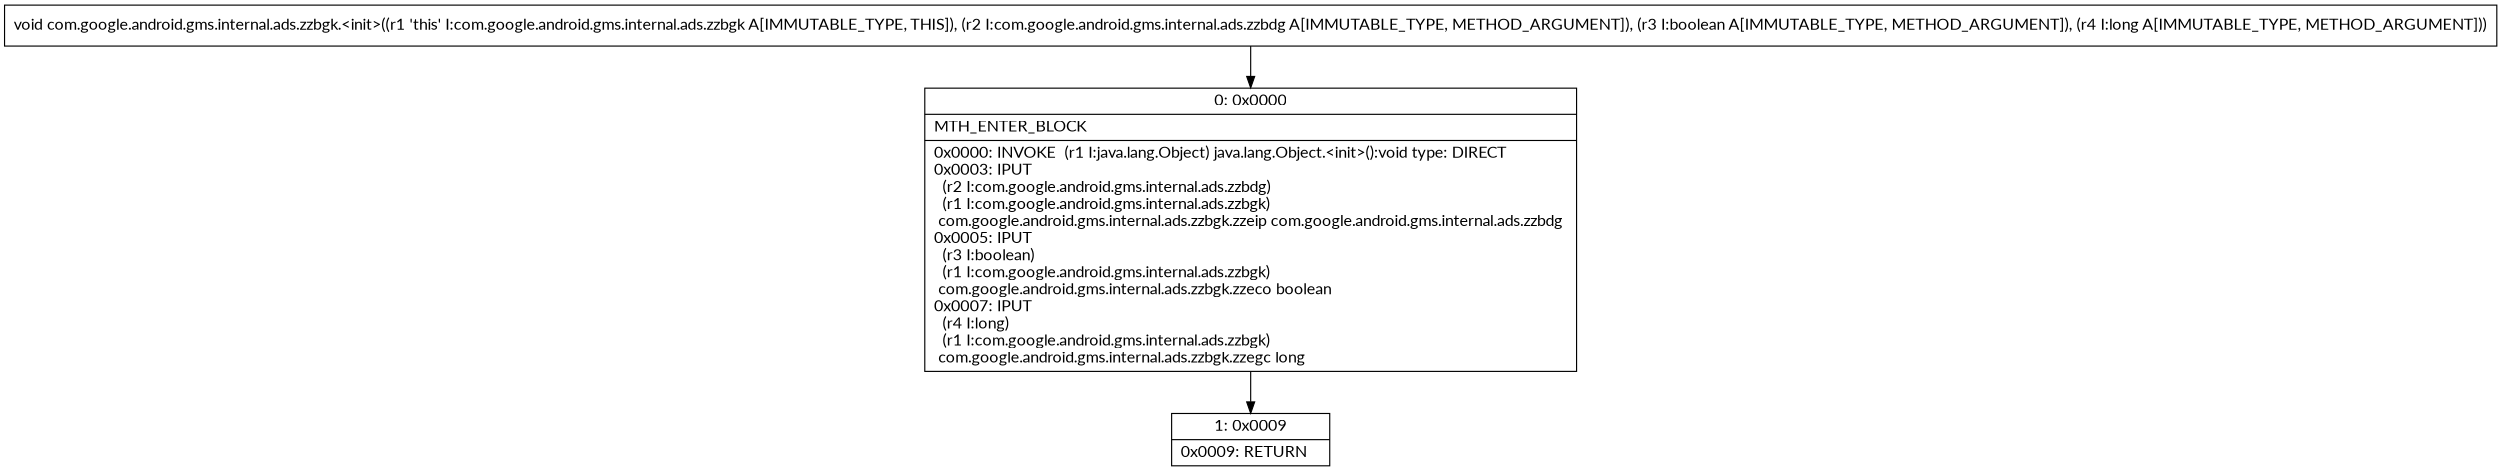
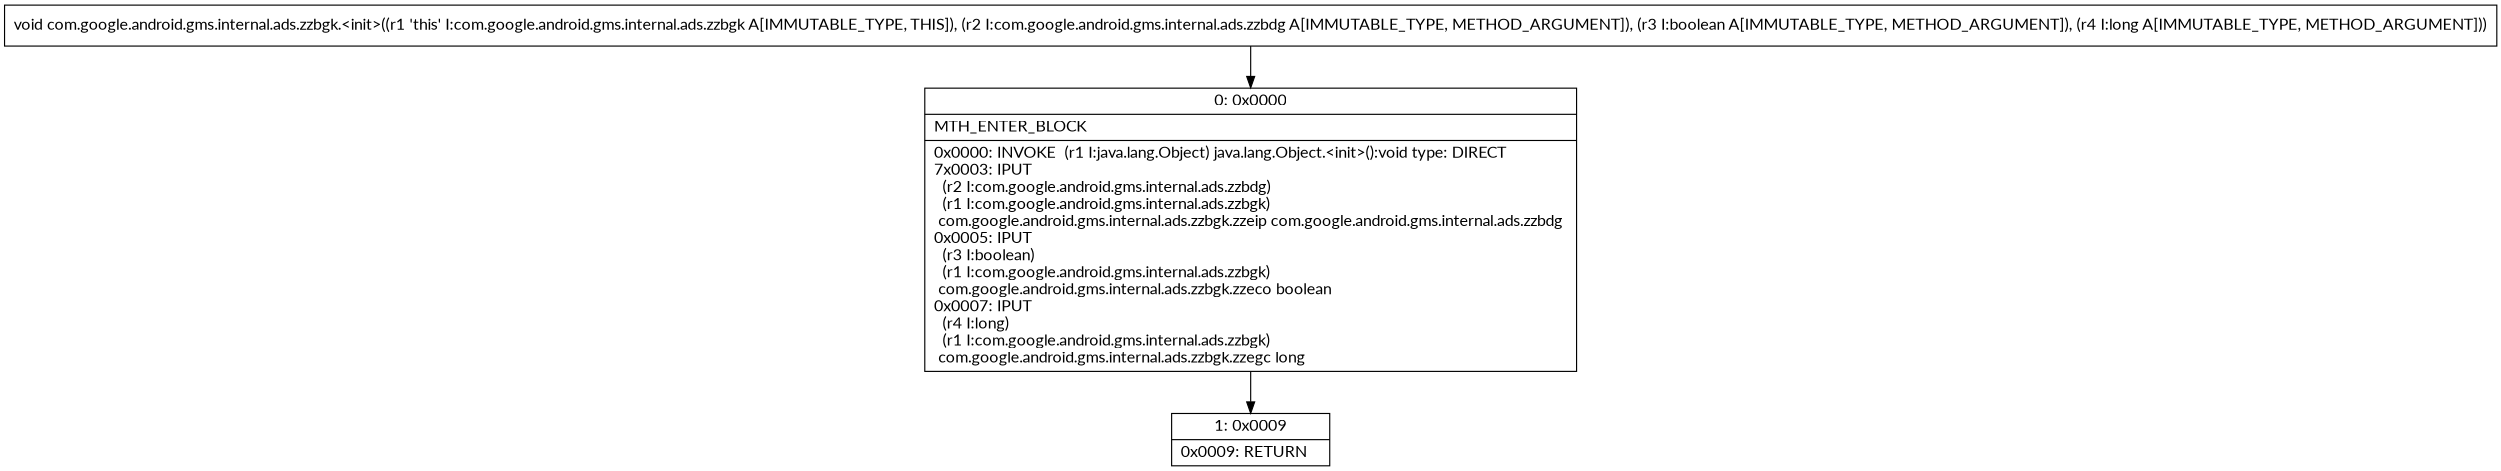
(987, 170) -> (987, 170)
